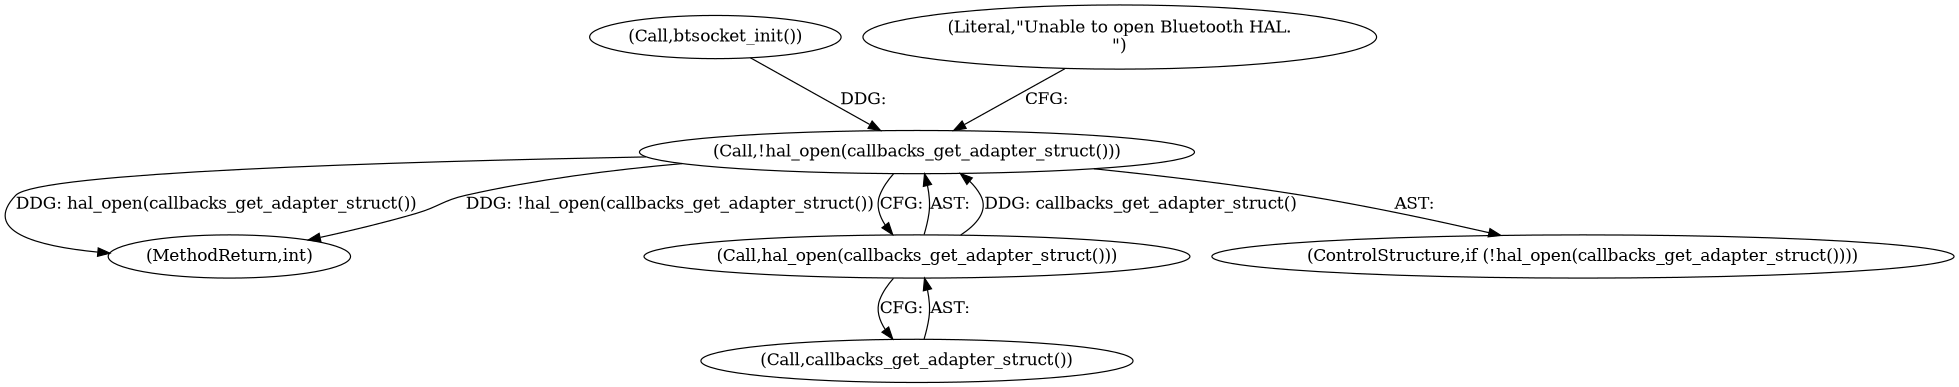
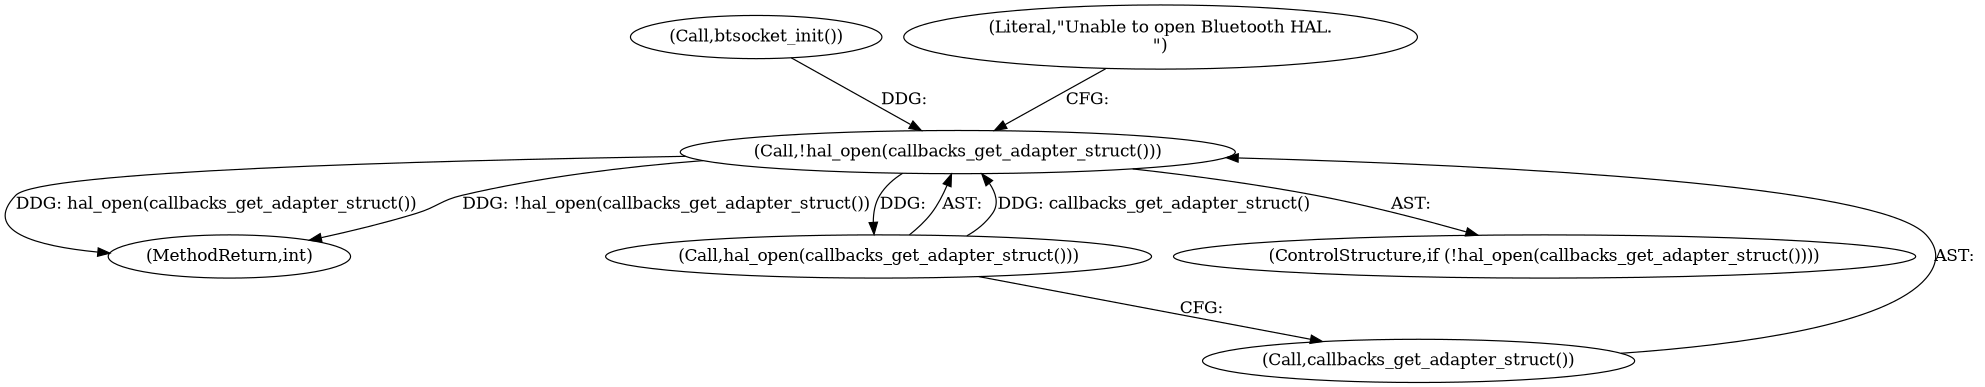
(904, 204) -> (906, 204)
(929, 315) -> (1769, 192)
